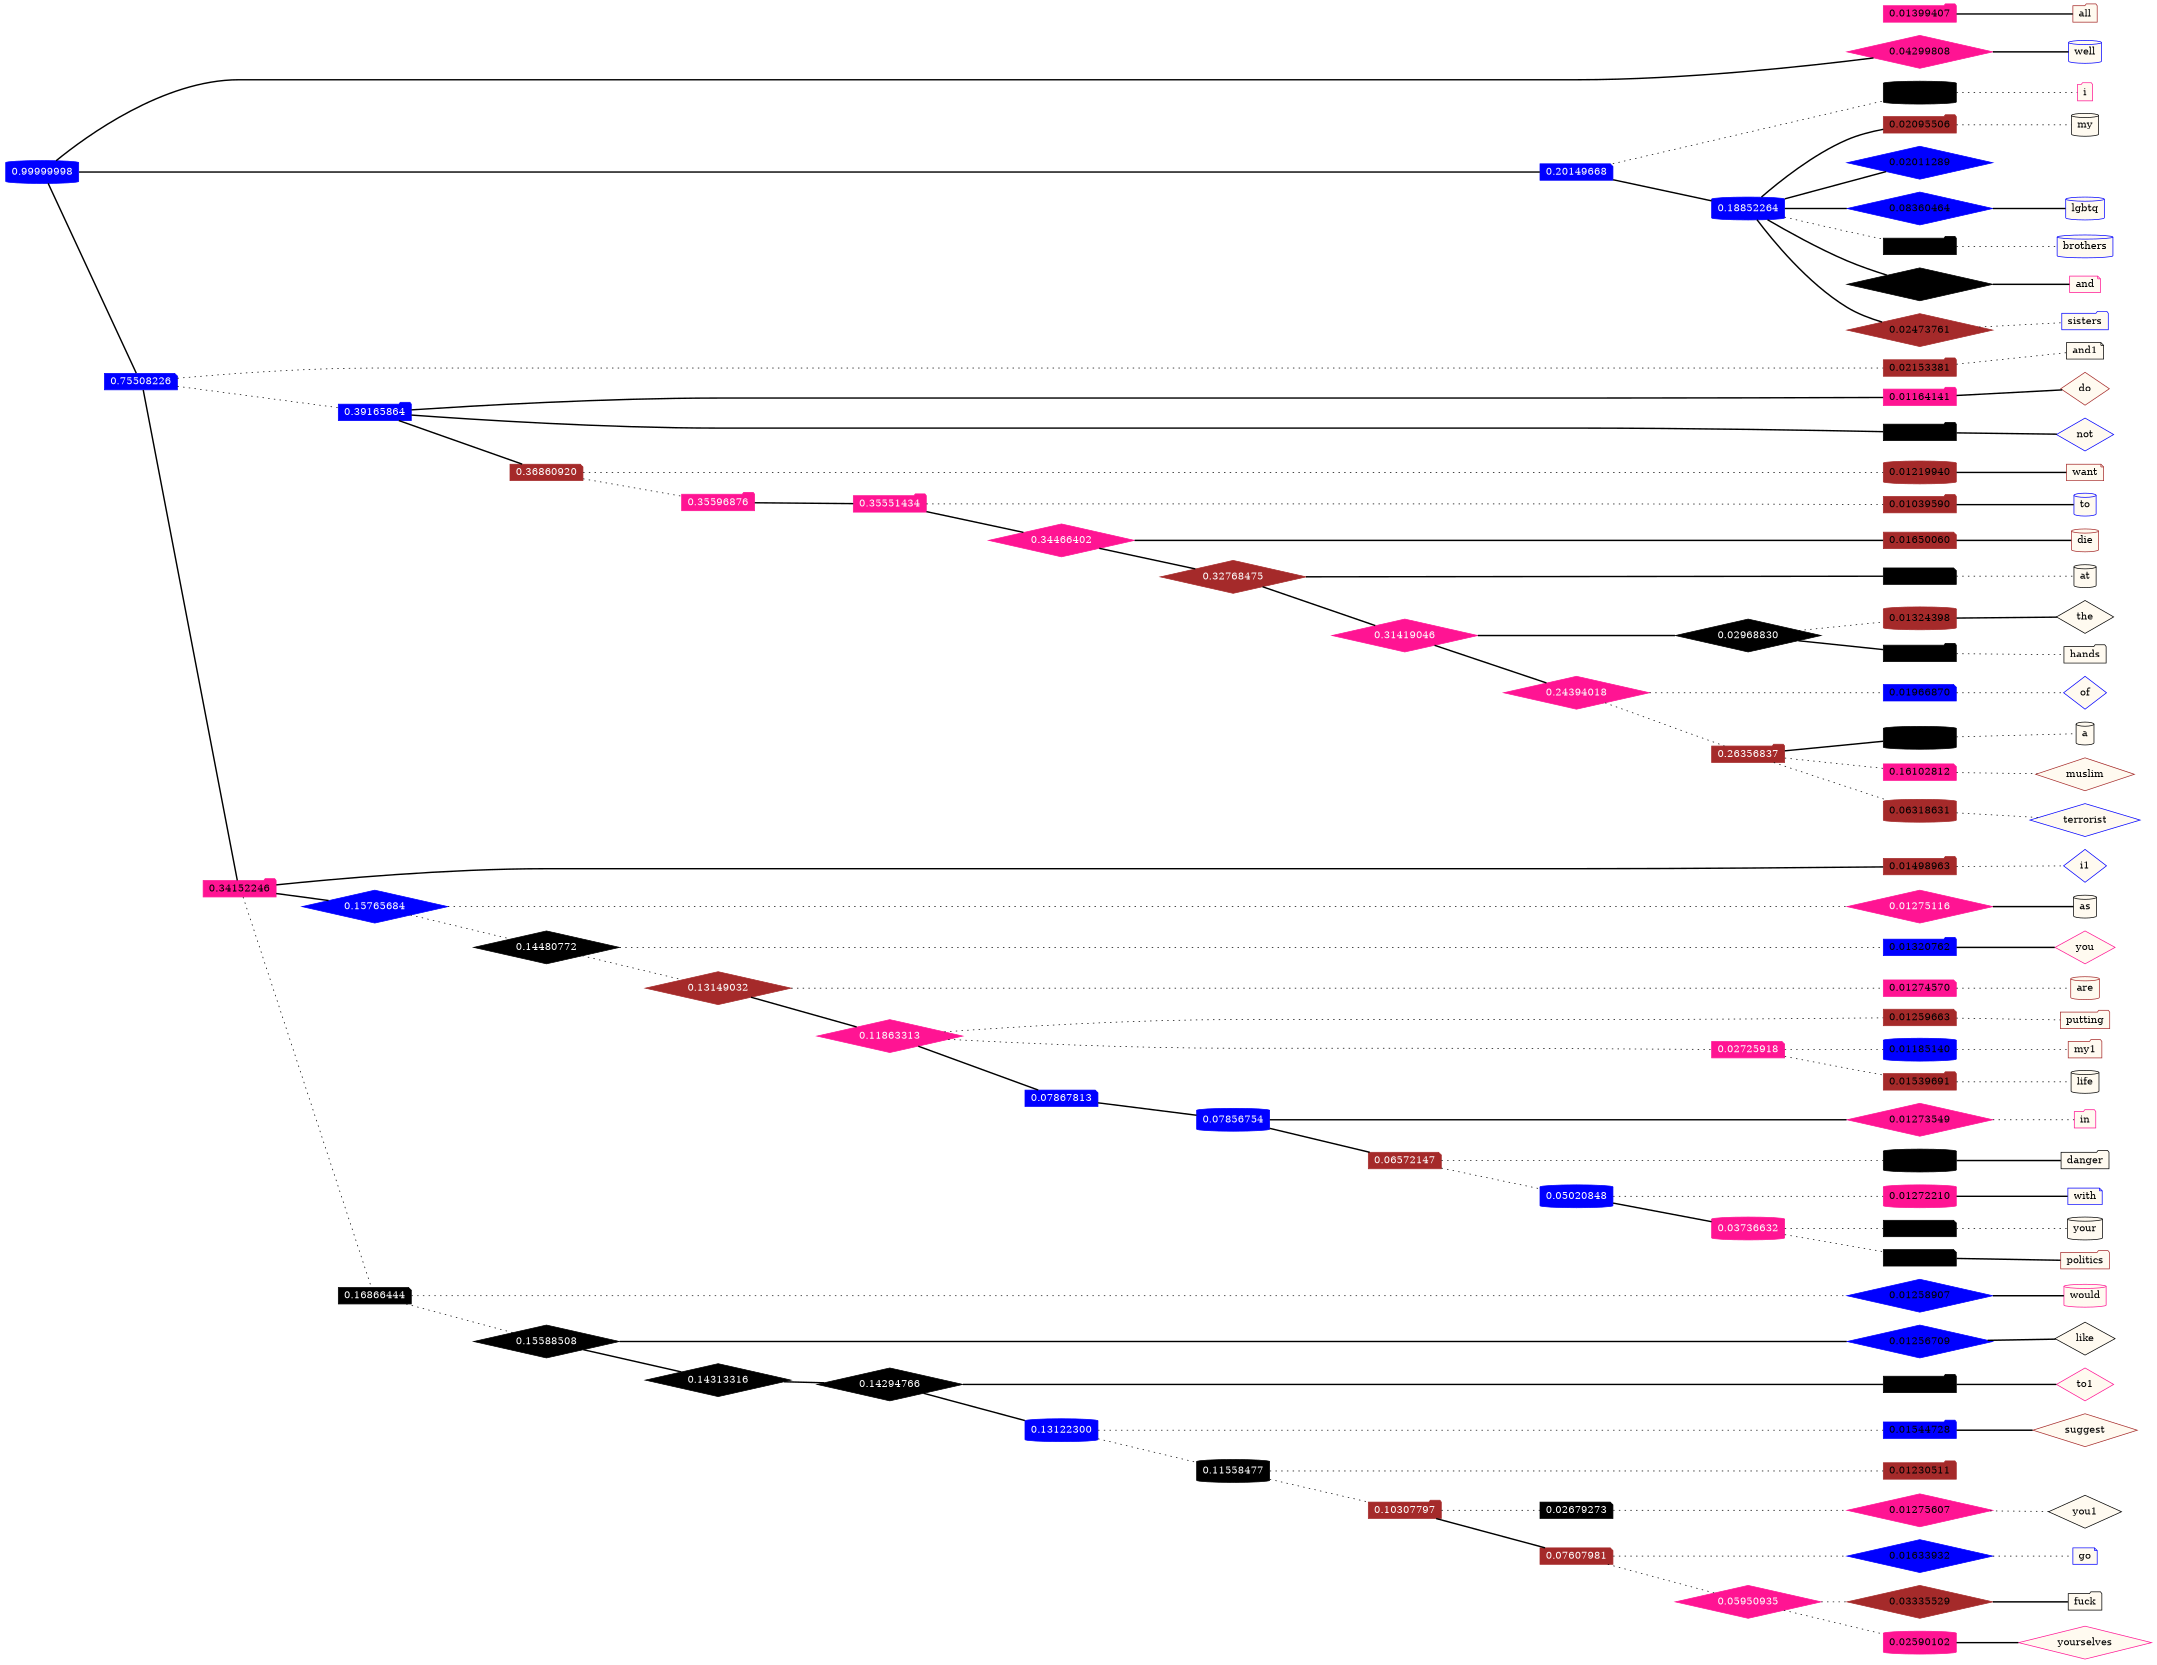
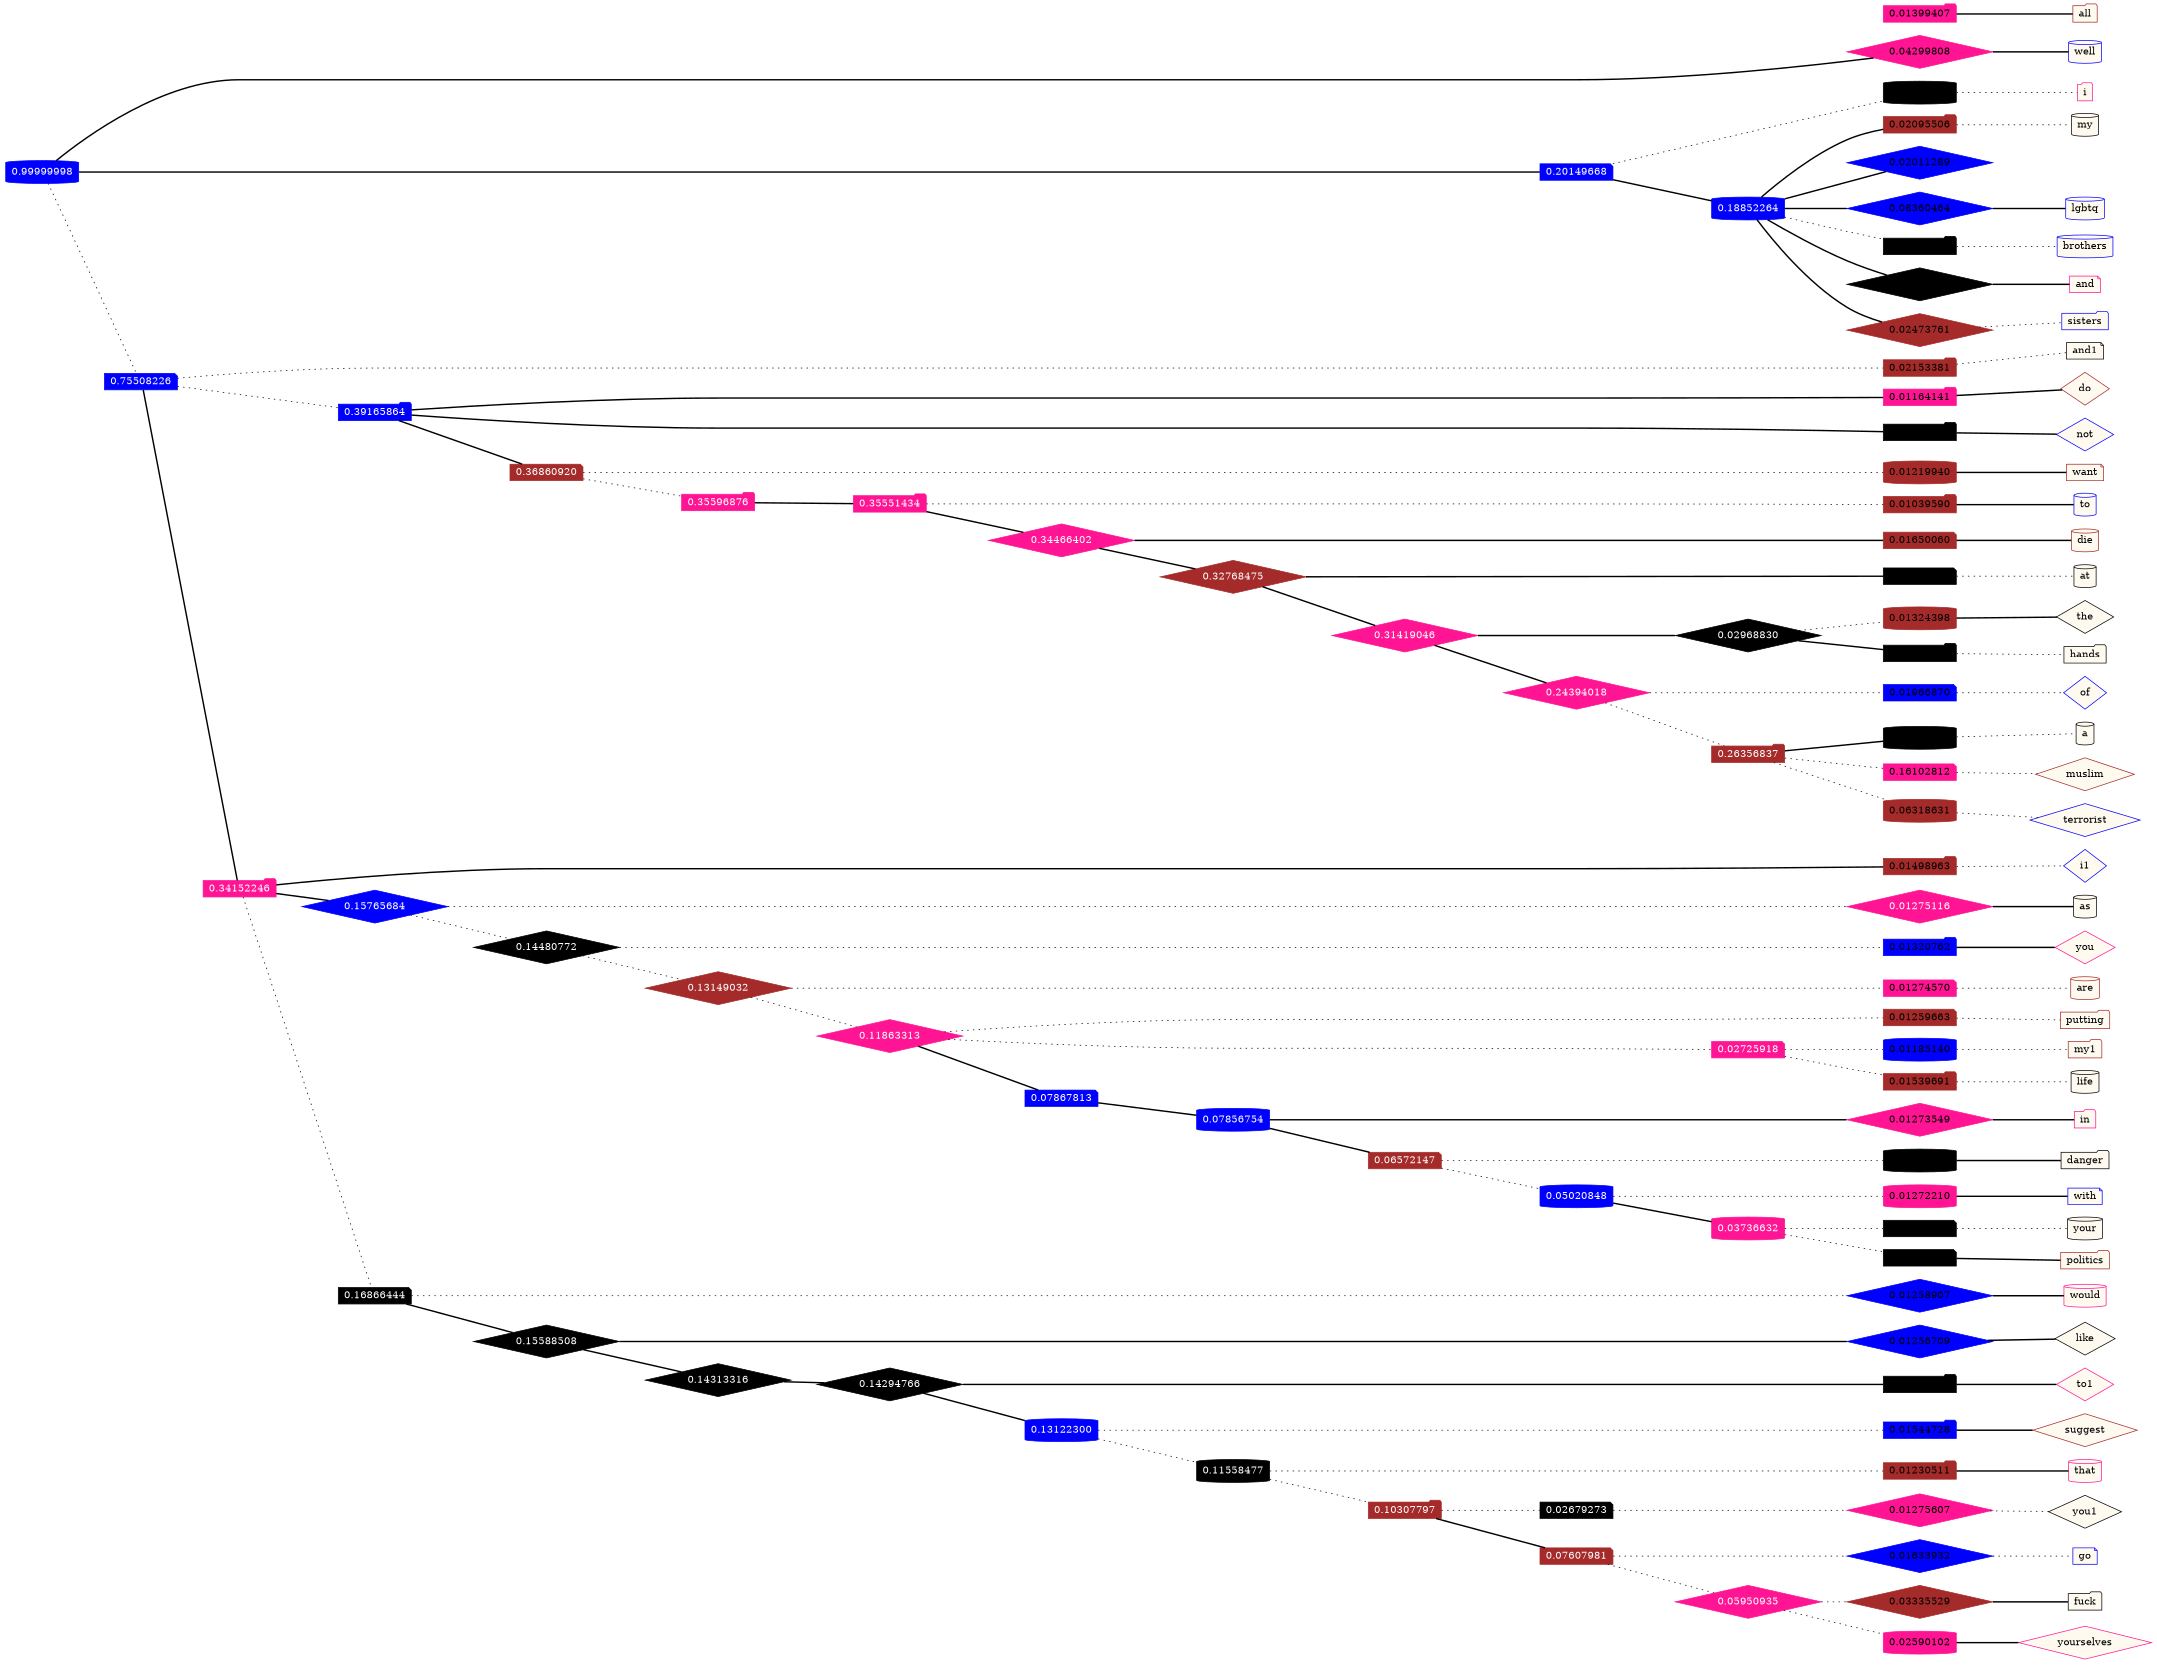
(92, 278) -> (92, 278)
(240, 889) -> (240, 889)
(804, 1012) -> (804, 1012)
(2033, 1120) -> (2033, 1120)
(459, 1318) -> (459, 1318)
none -> (2085, 1471)
